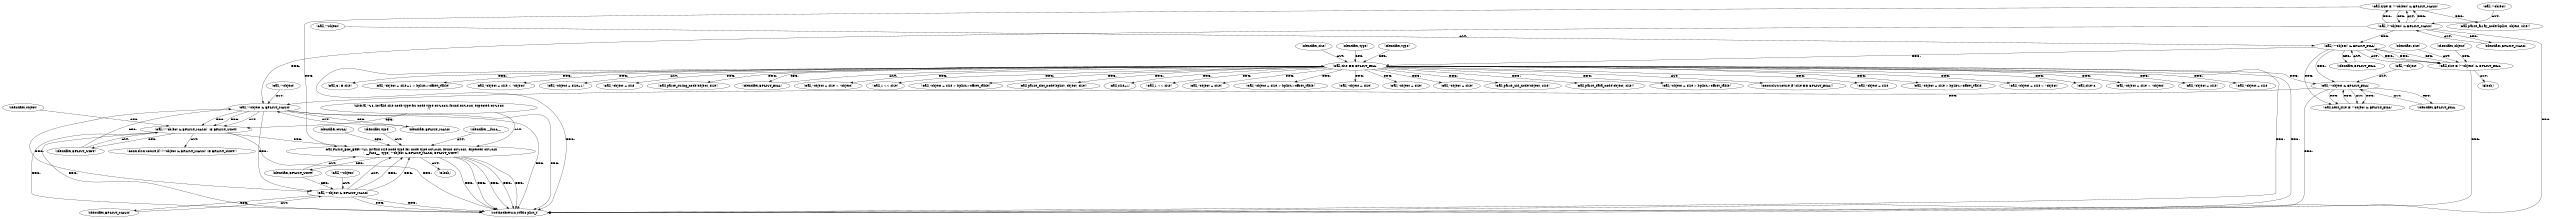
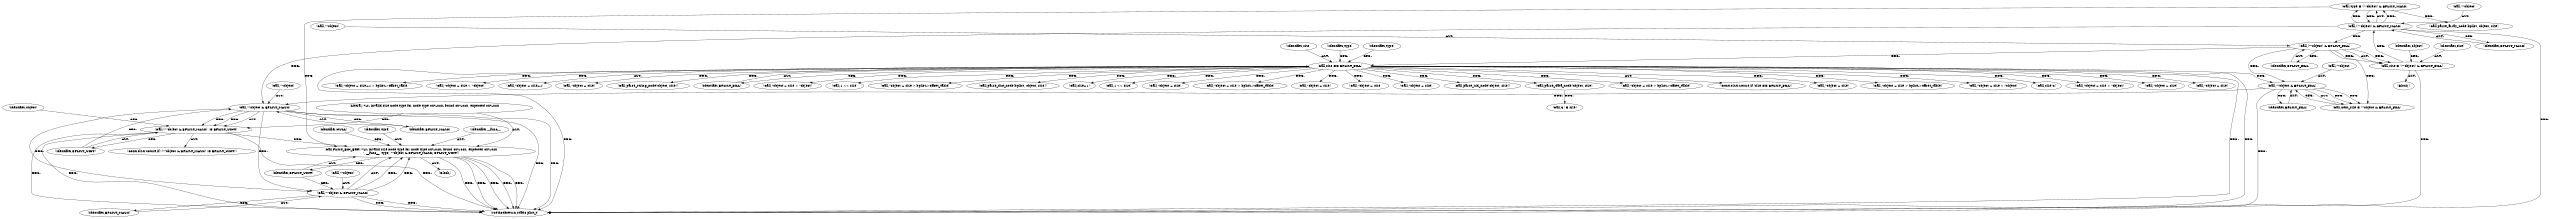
(2413, 55) -> (2382, 53)
(839, 69) -> (1565, 96)
